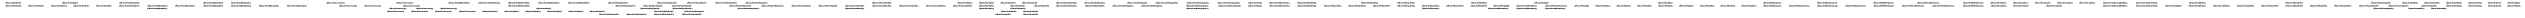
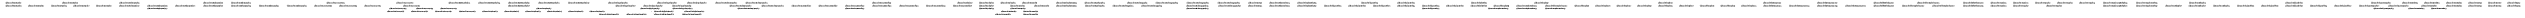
none -> (323, 6)
